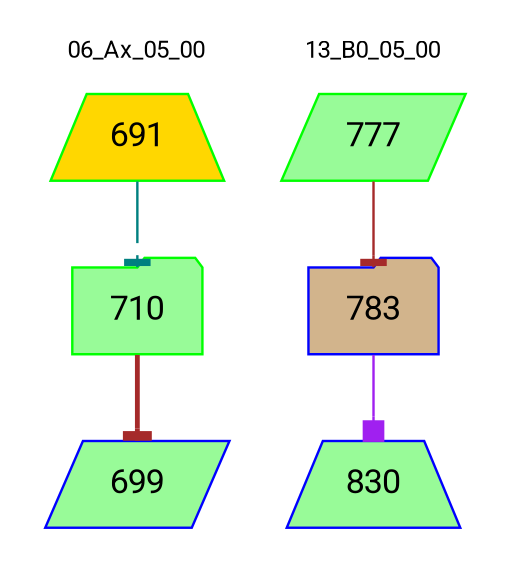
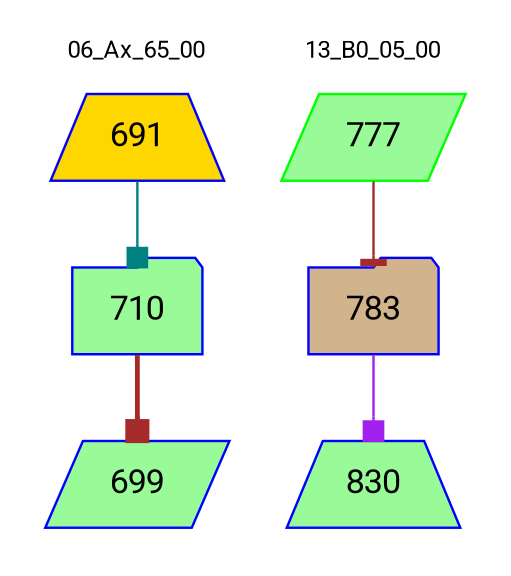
(137, 52) -> (137, 52)
(137, 137) -> (137, 137)
(137, 212) -> (137, 212)
(137, 311) -> (137, 311)
(137, 392) -> (137, 392)
